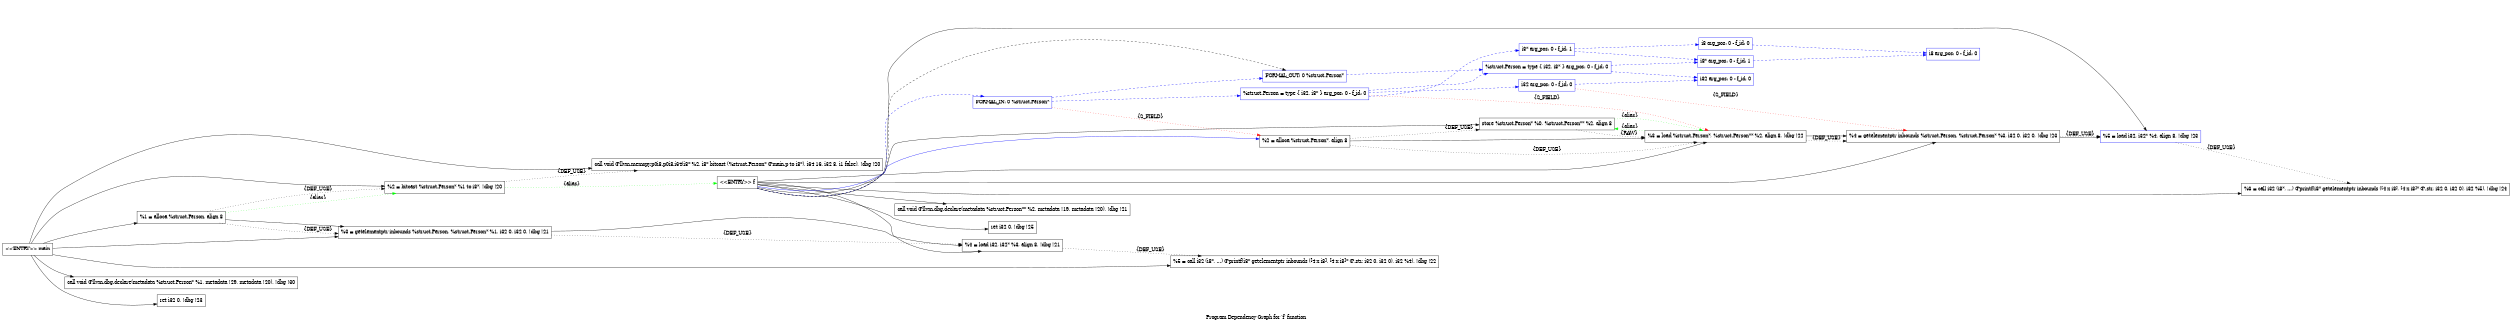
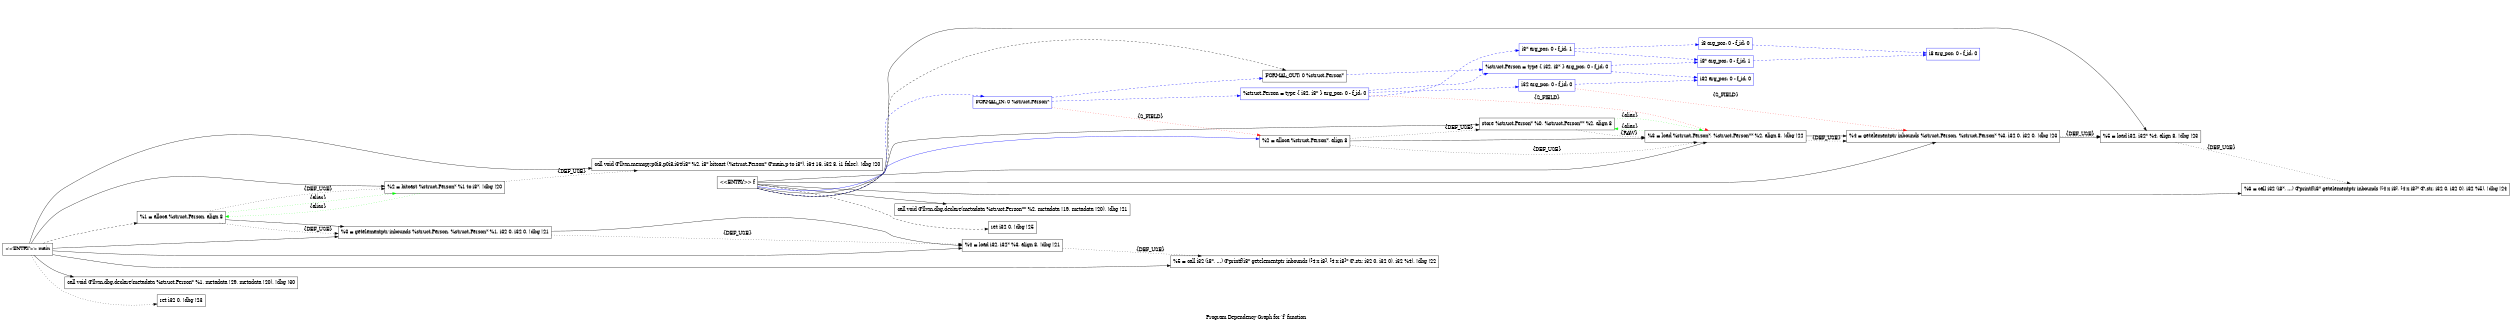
(1305, 76) -> (1305, 76)
(2151, 137) -> (2151, 137)
(609, 186) -> (325, 210)
(871, 209) -> (871, 209)
(873, 212) -> (506, 255)
(88, 232) -> (88, 232)
(84, 299) -> (84, 299)
